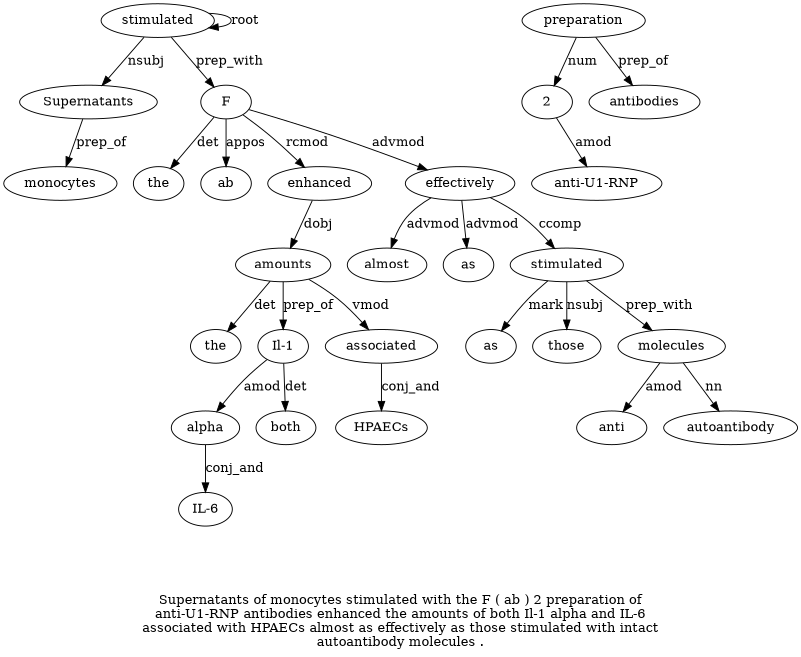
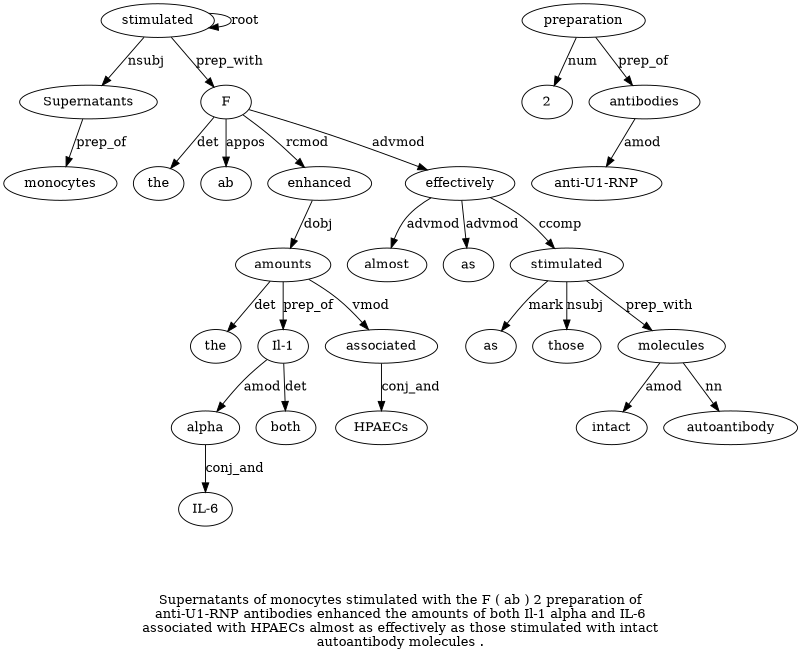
(569, 138) -> (623, 139)
(612, 428) -> (612, 428)
